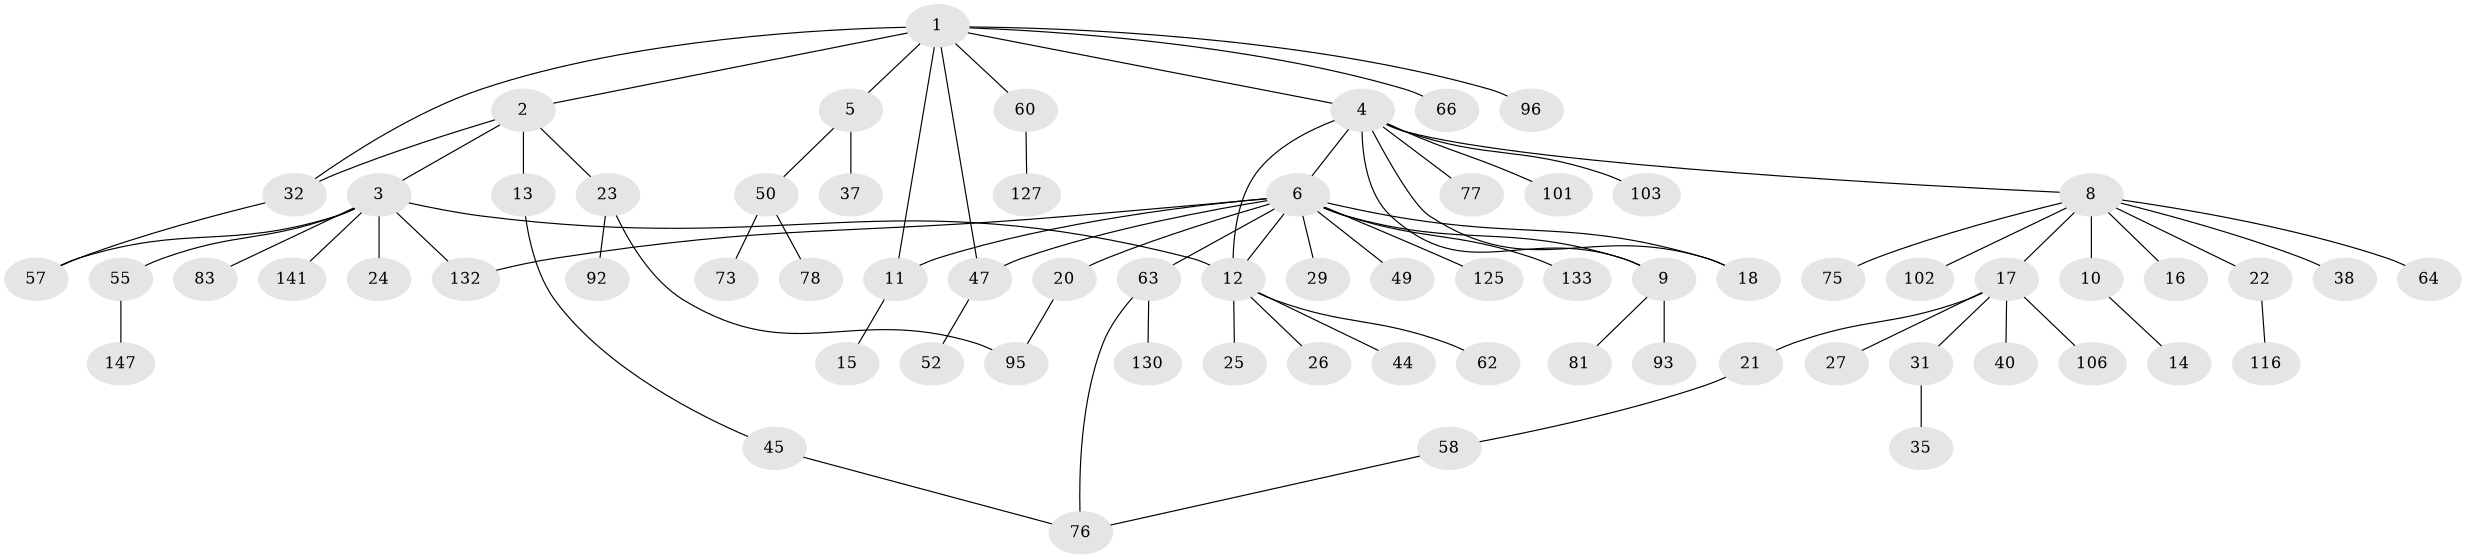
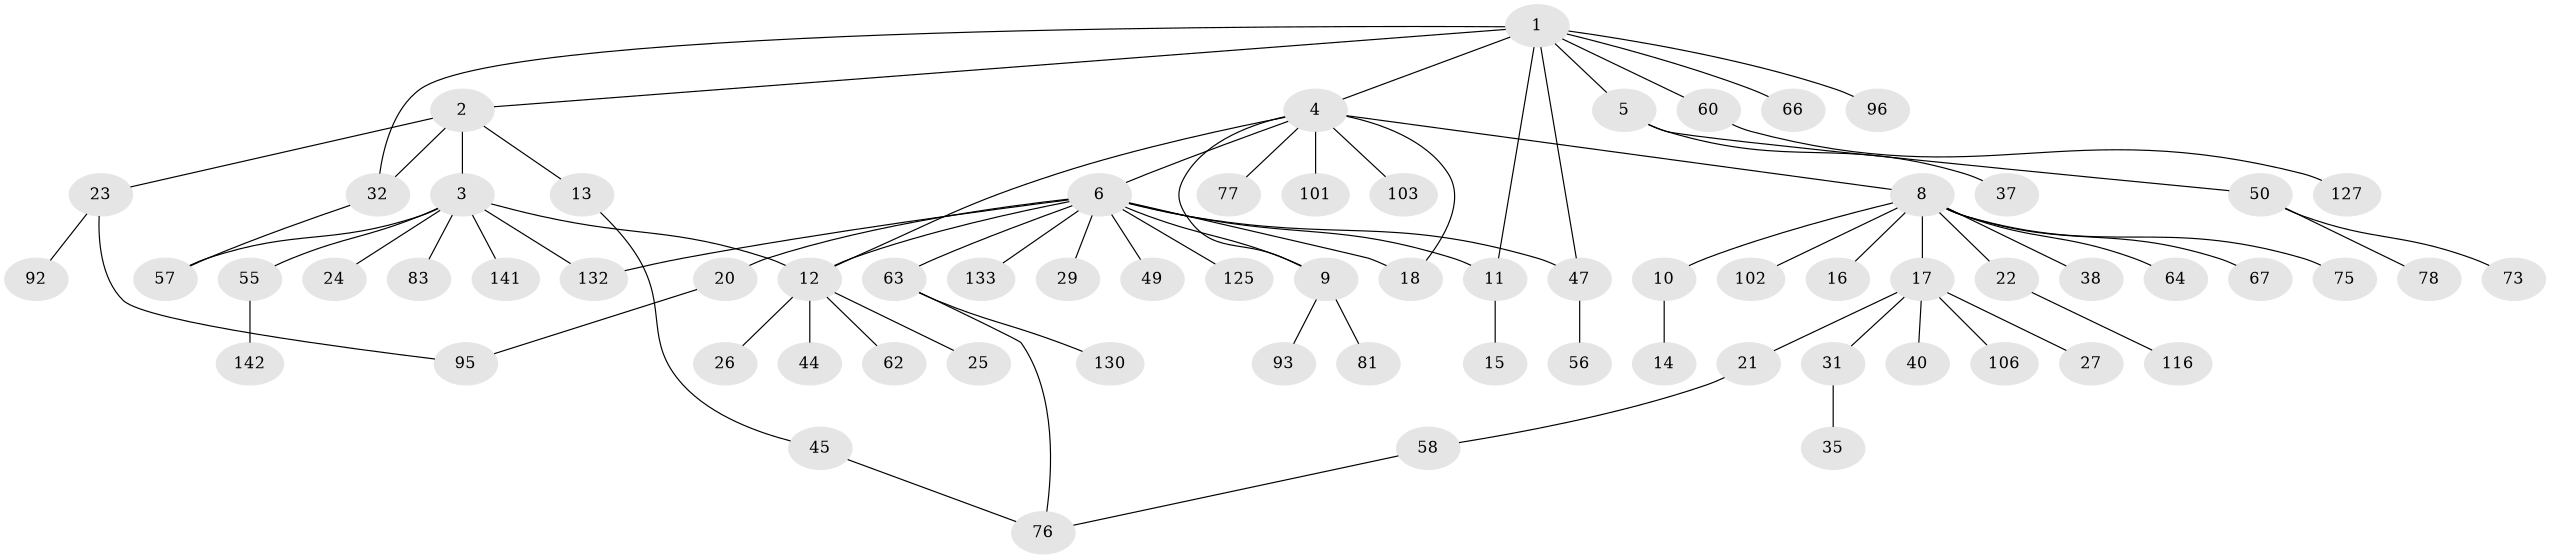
none -> (2260, 279)
(121, 364) -> (250, 364)
(932, 364) -> (1580, 364)
